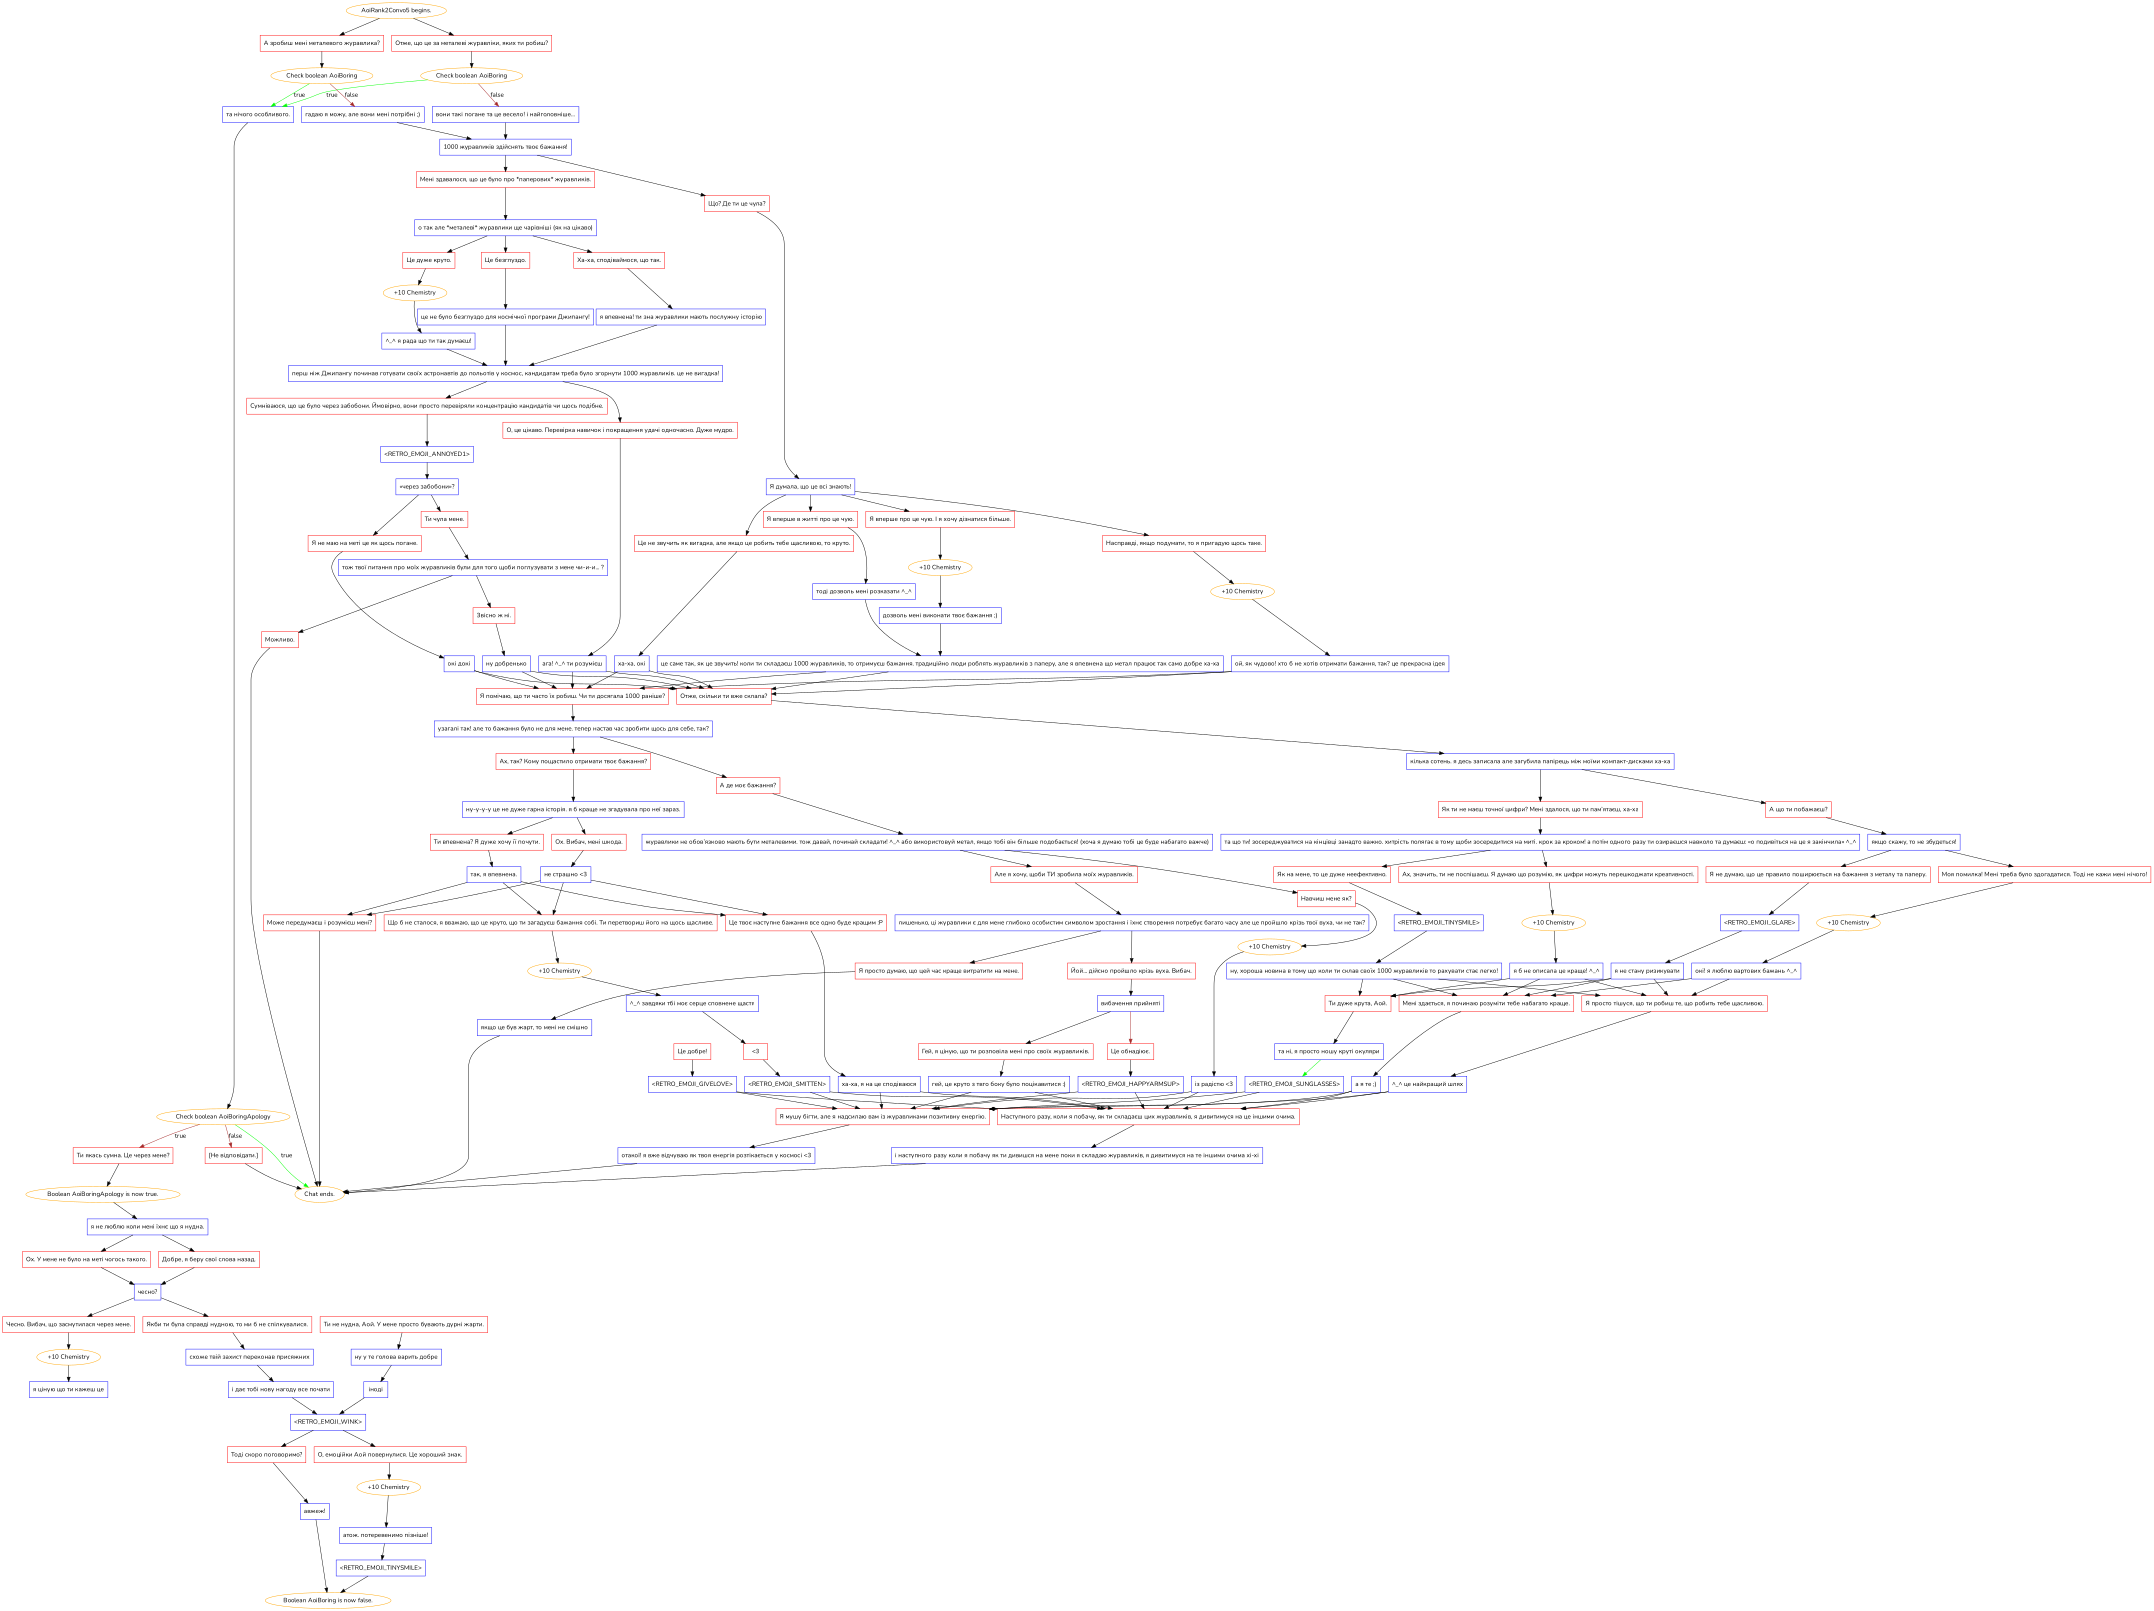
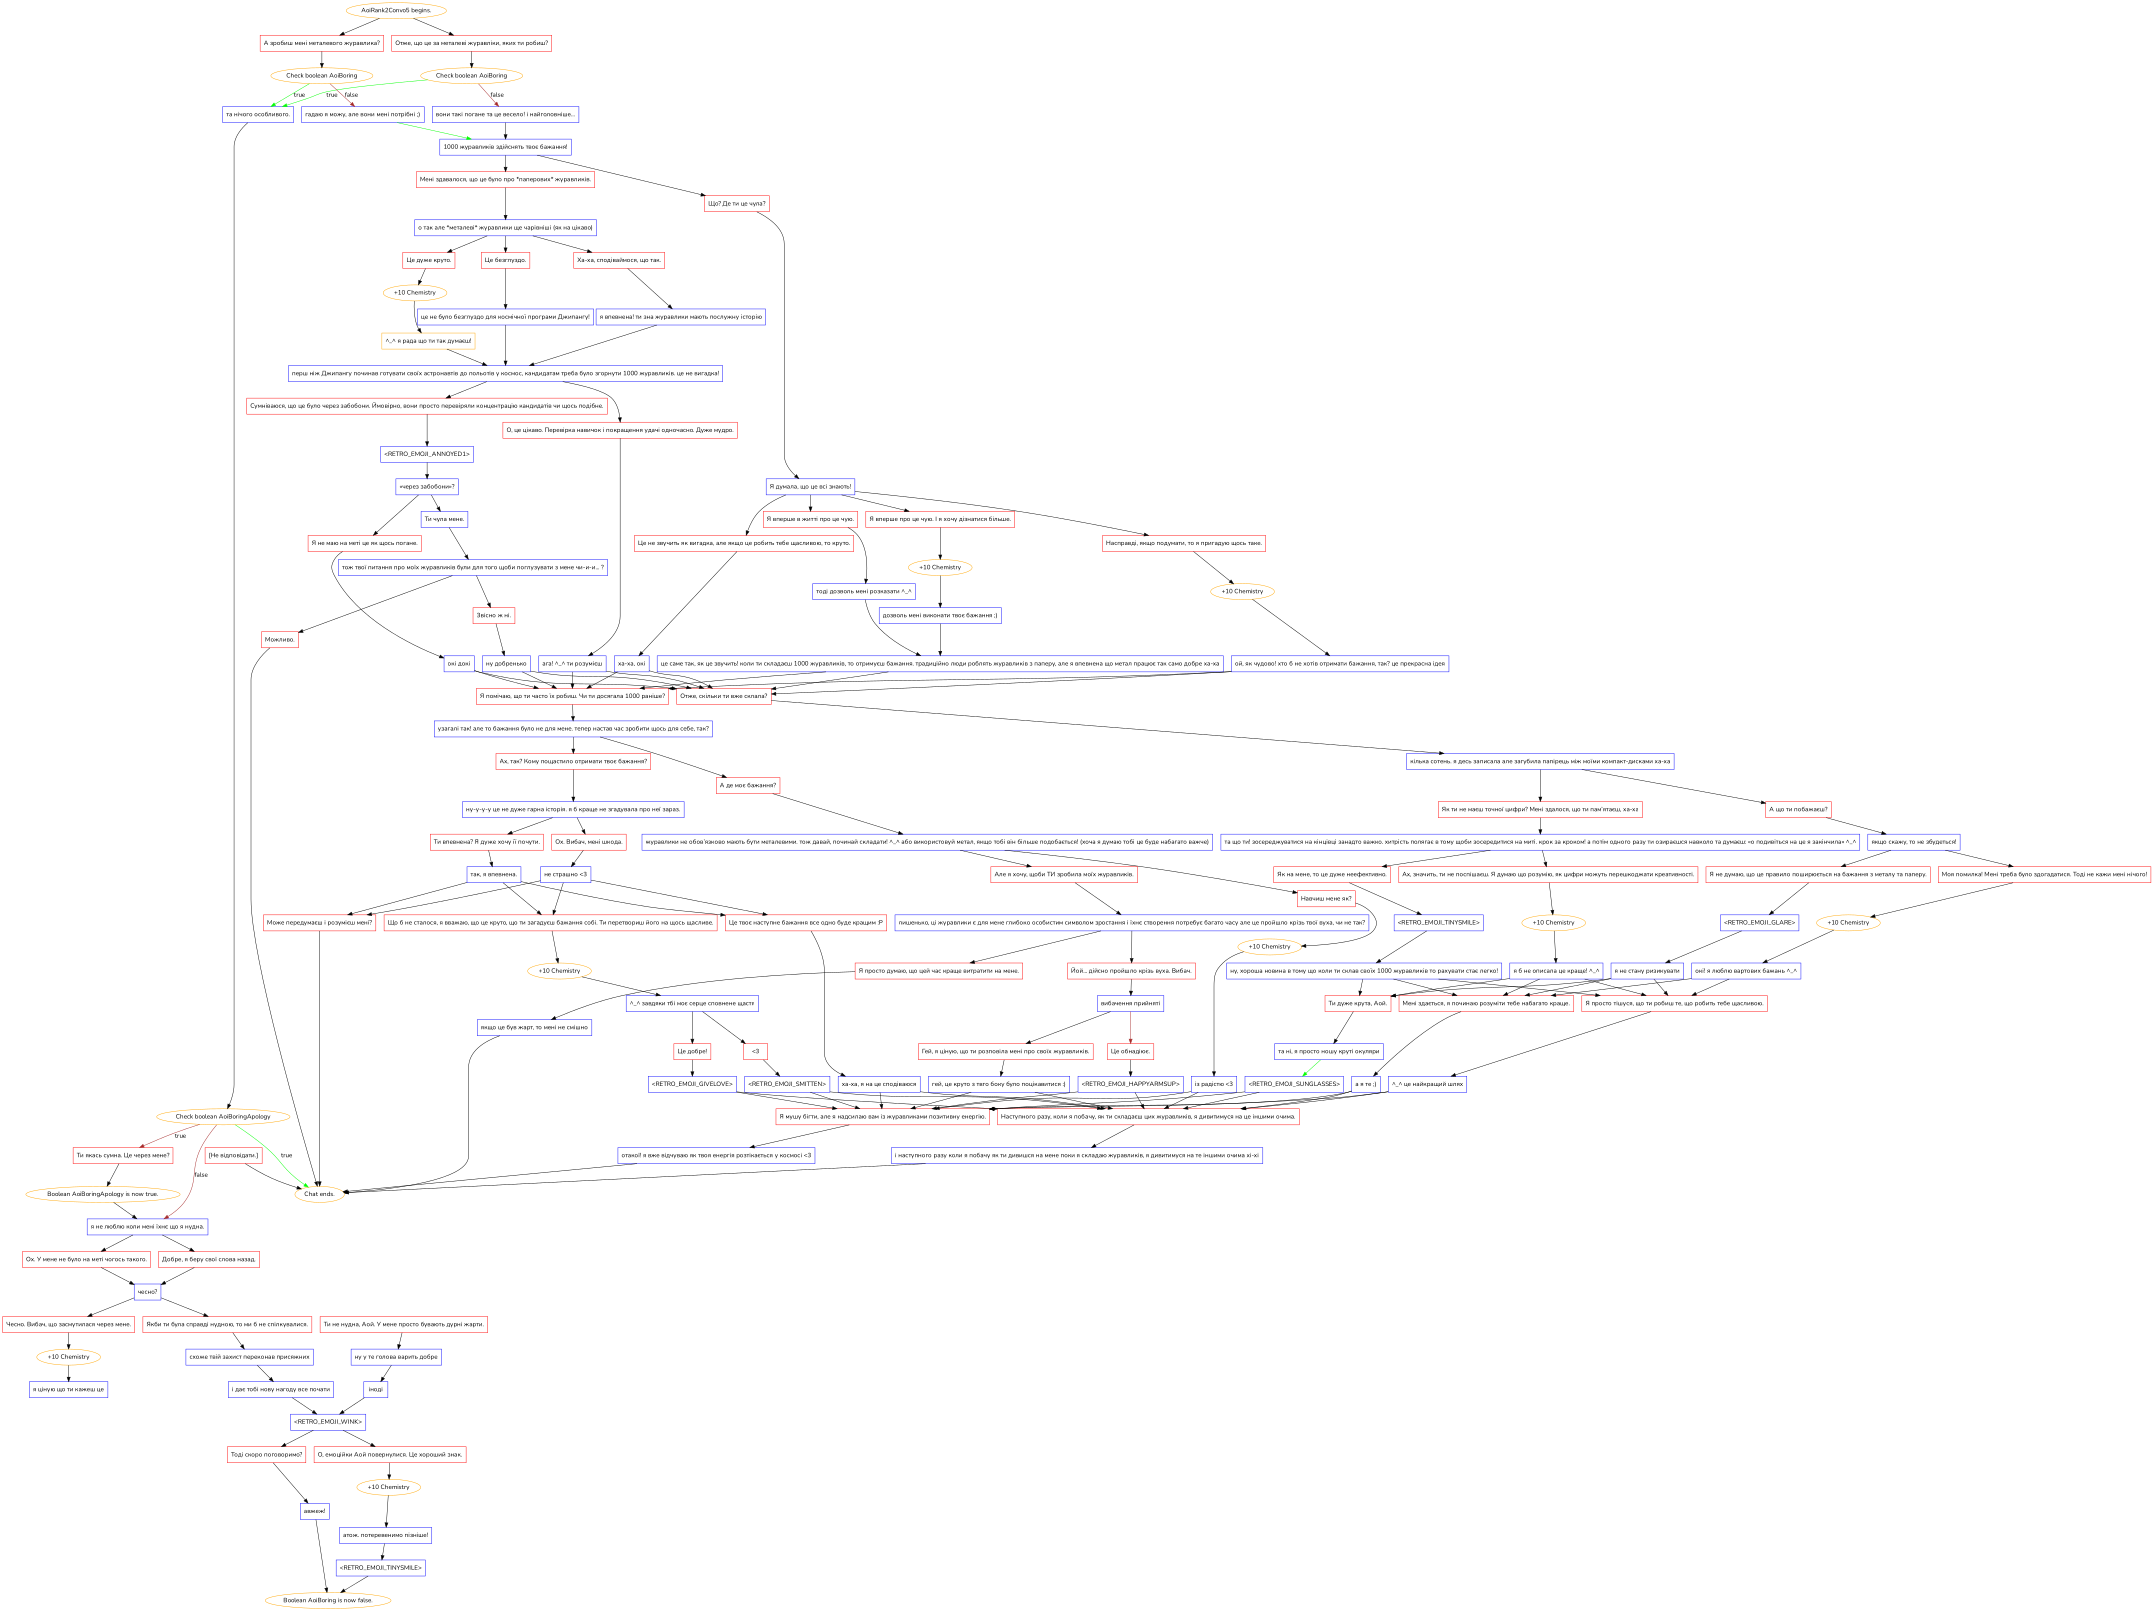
(432, 130) -> (432, 130)
(428, 341) -> (428, 341)
(444, 519) -> (444, 519)
none -> (692, 1025)
(228, 1134) -> (194, 1173)
